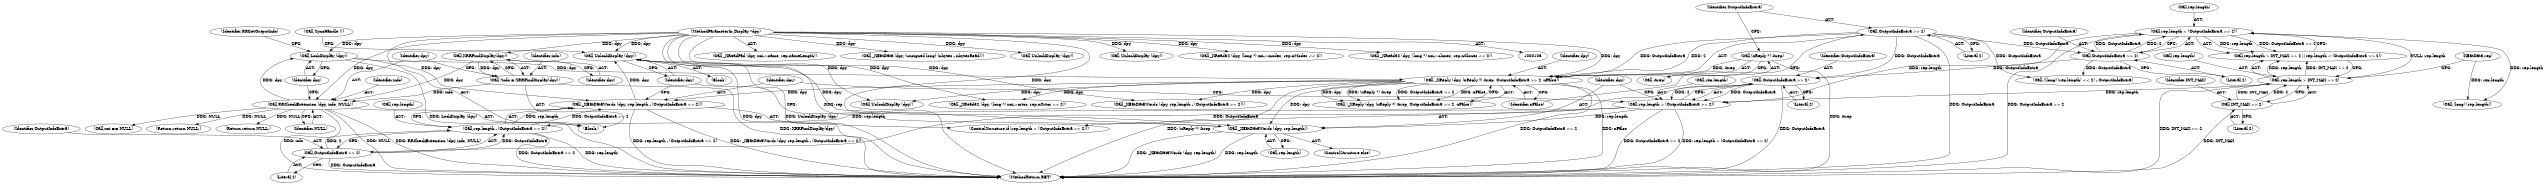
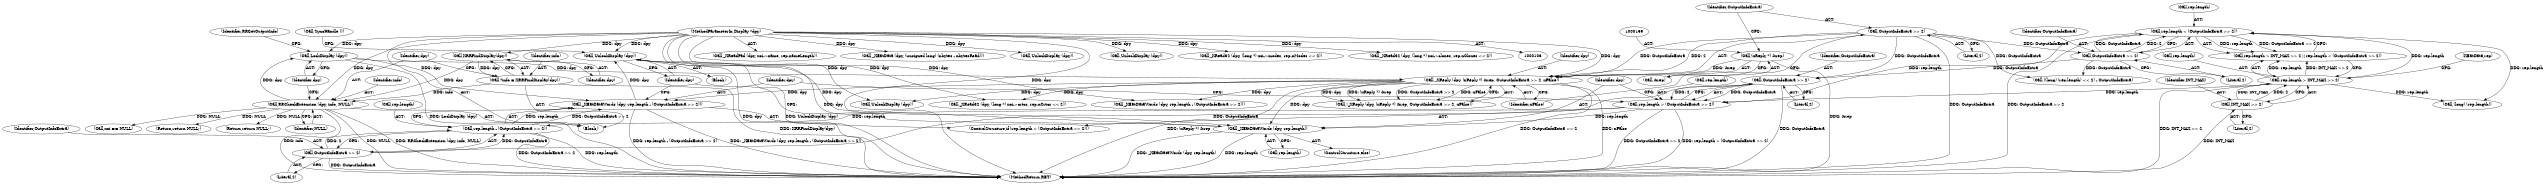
none -> (1634, 32)
(2428, 56) -> (2428, 56)
(2471, 79) -> (2386, 93)
(833, 105) -> (833, 105)
